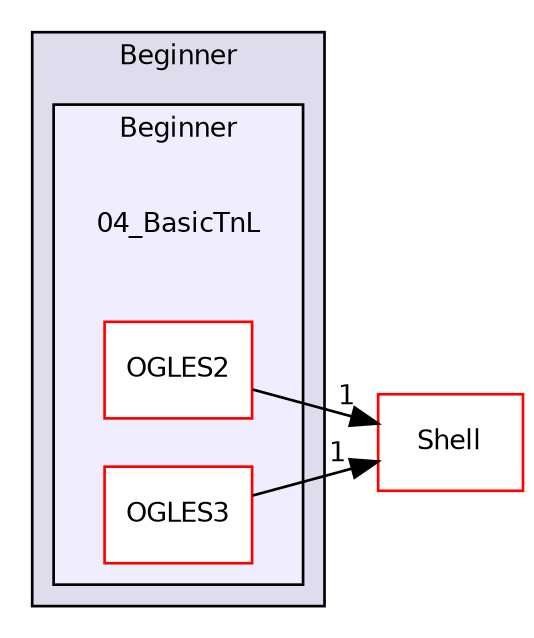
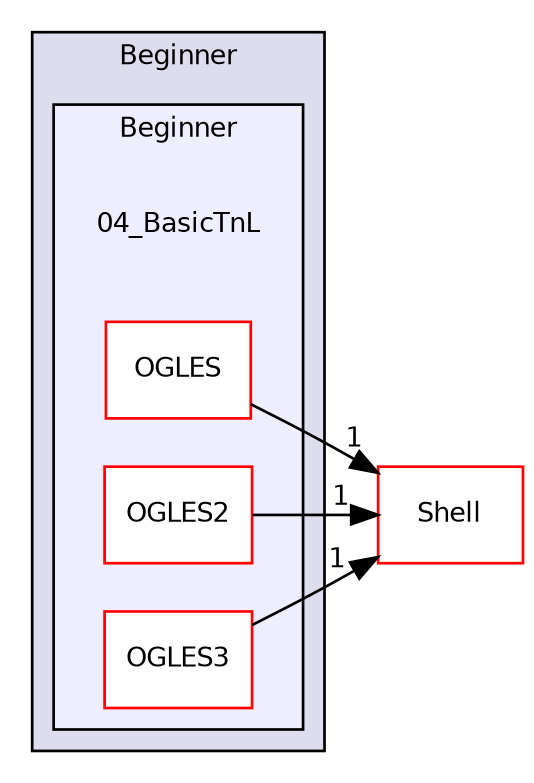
none -> (178, 370)
